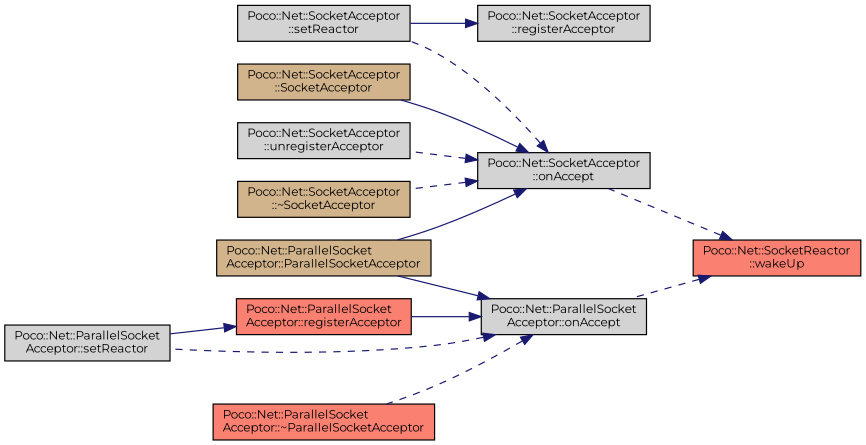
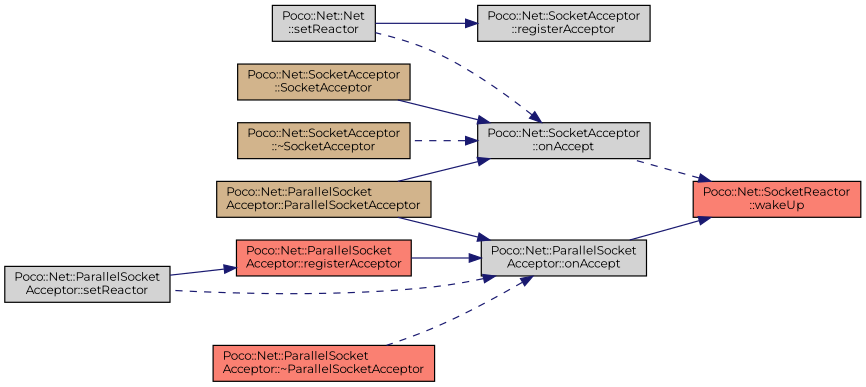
(324, 23) -> (324, 23)
(324, 141) -> none
(664, 289) -> (664, 230)
